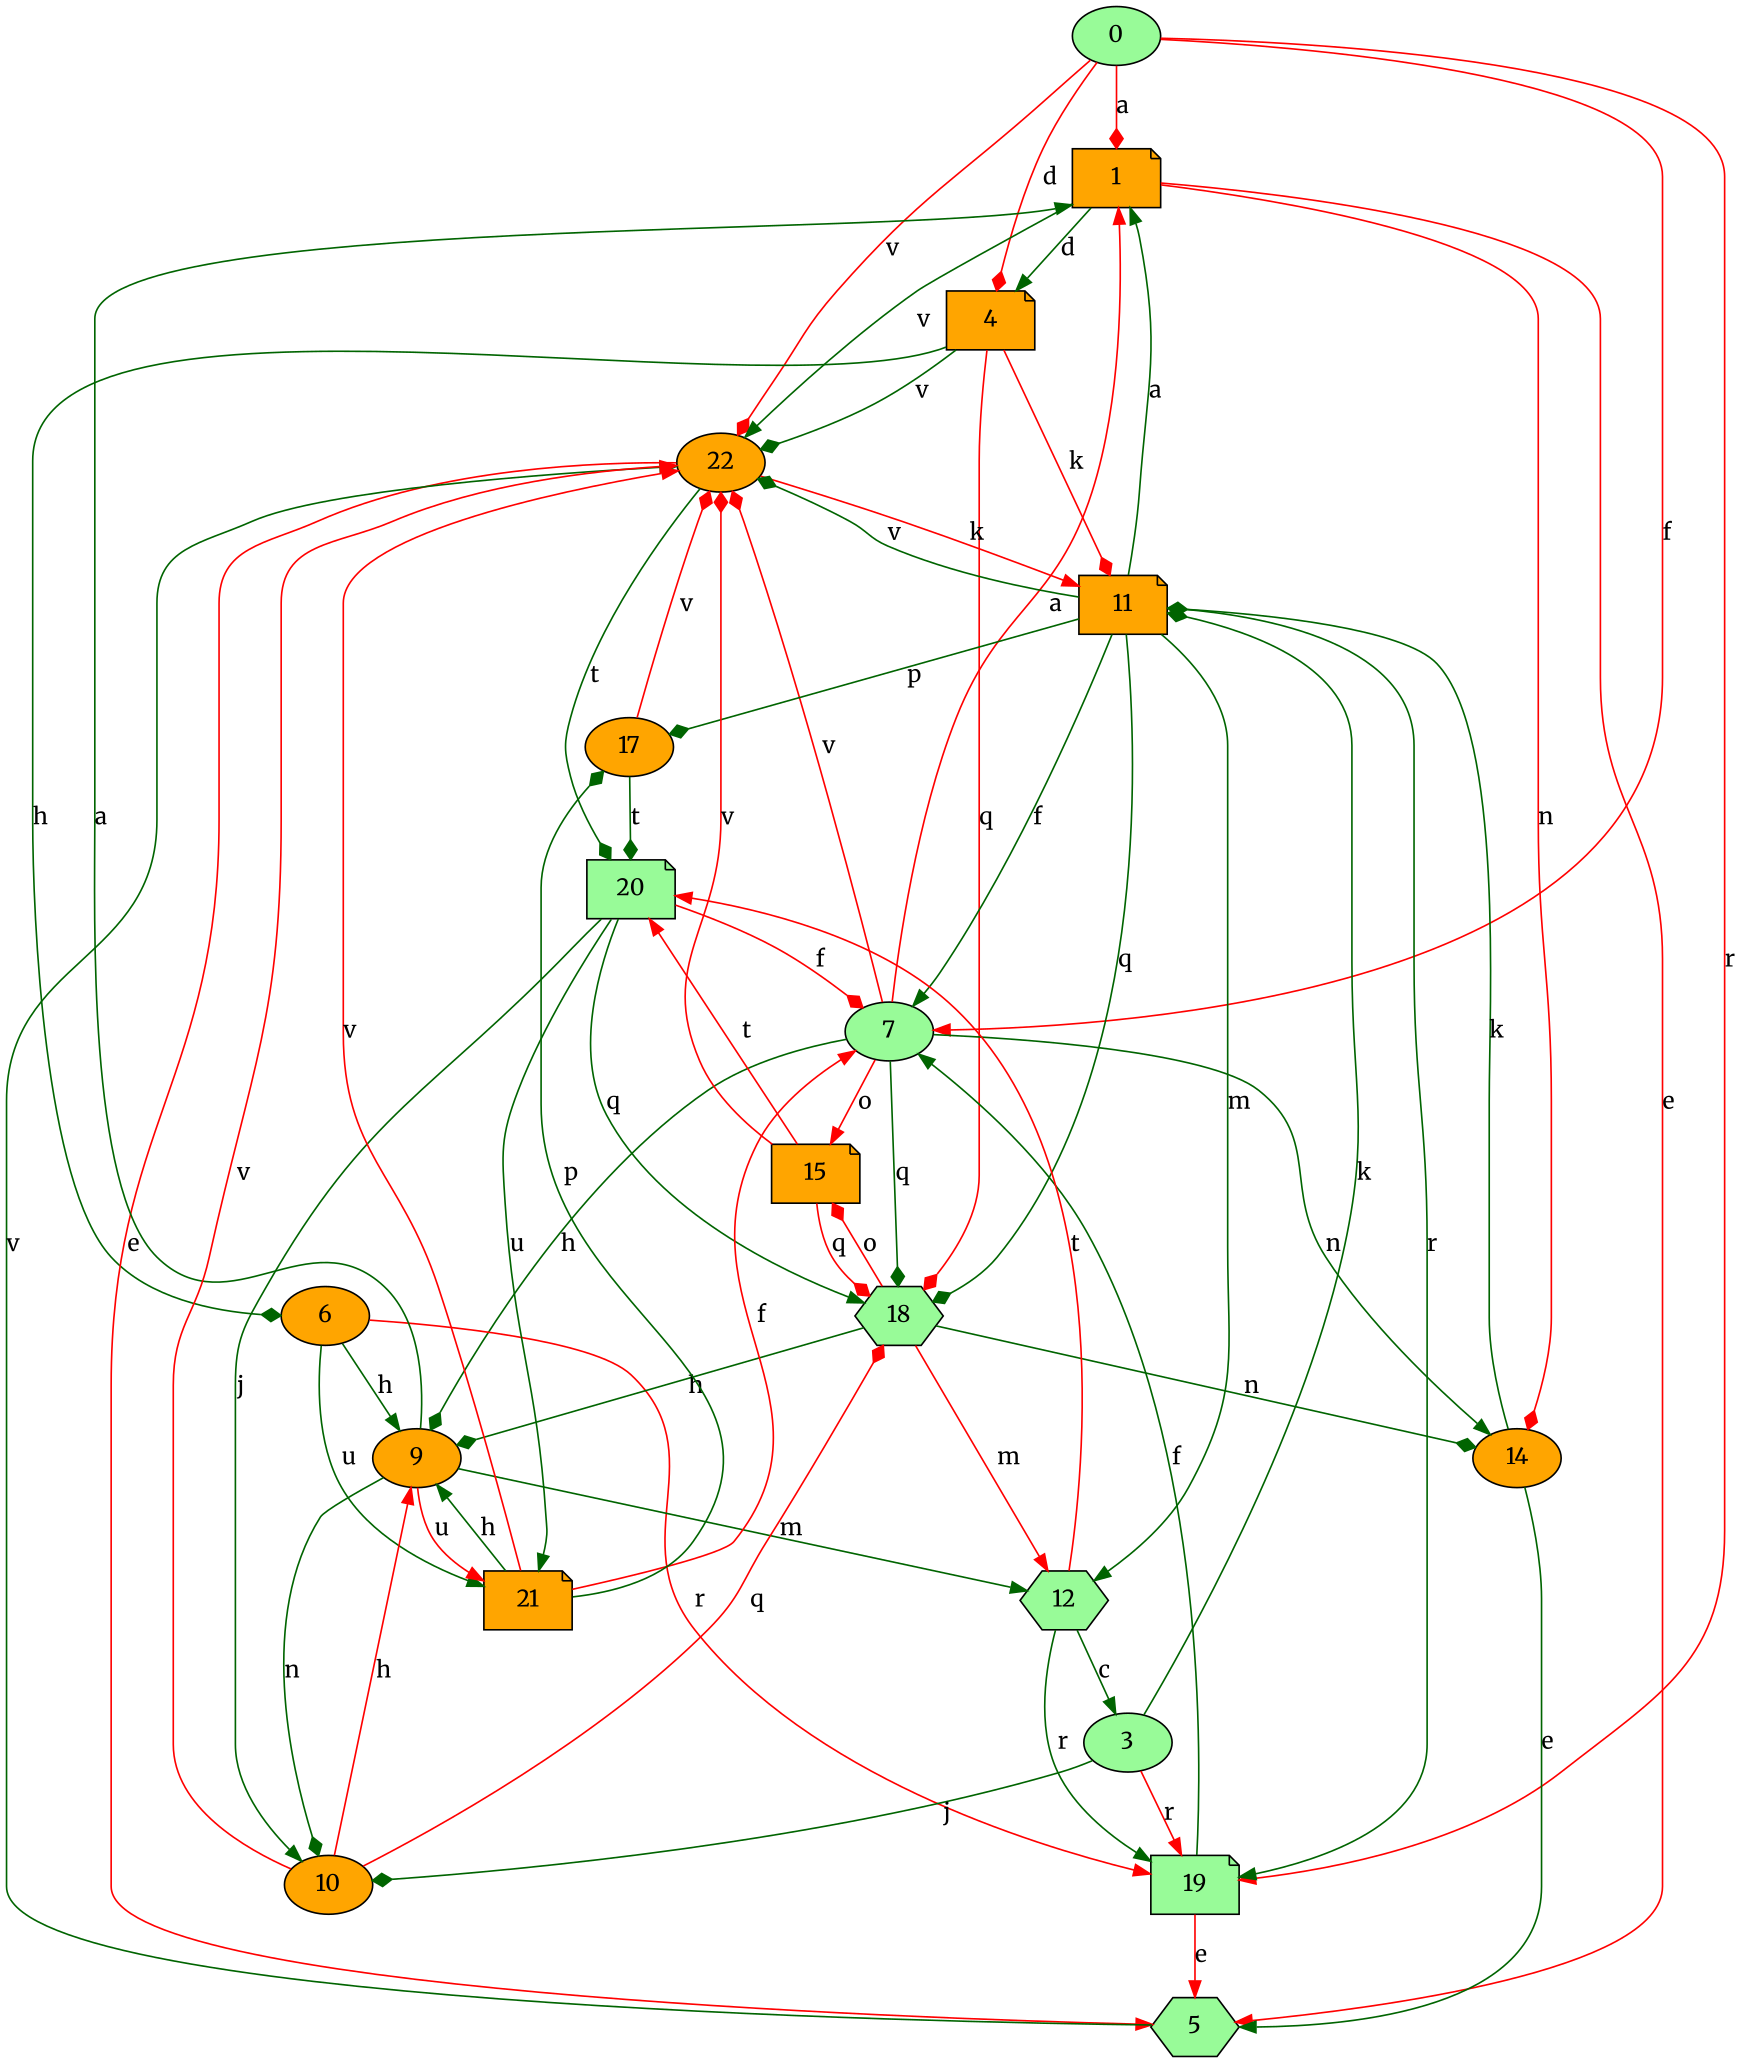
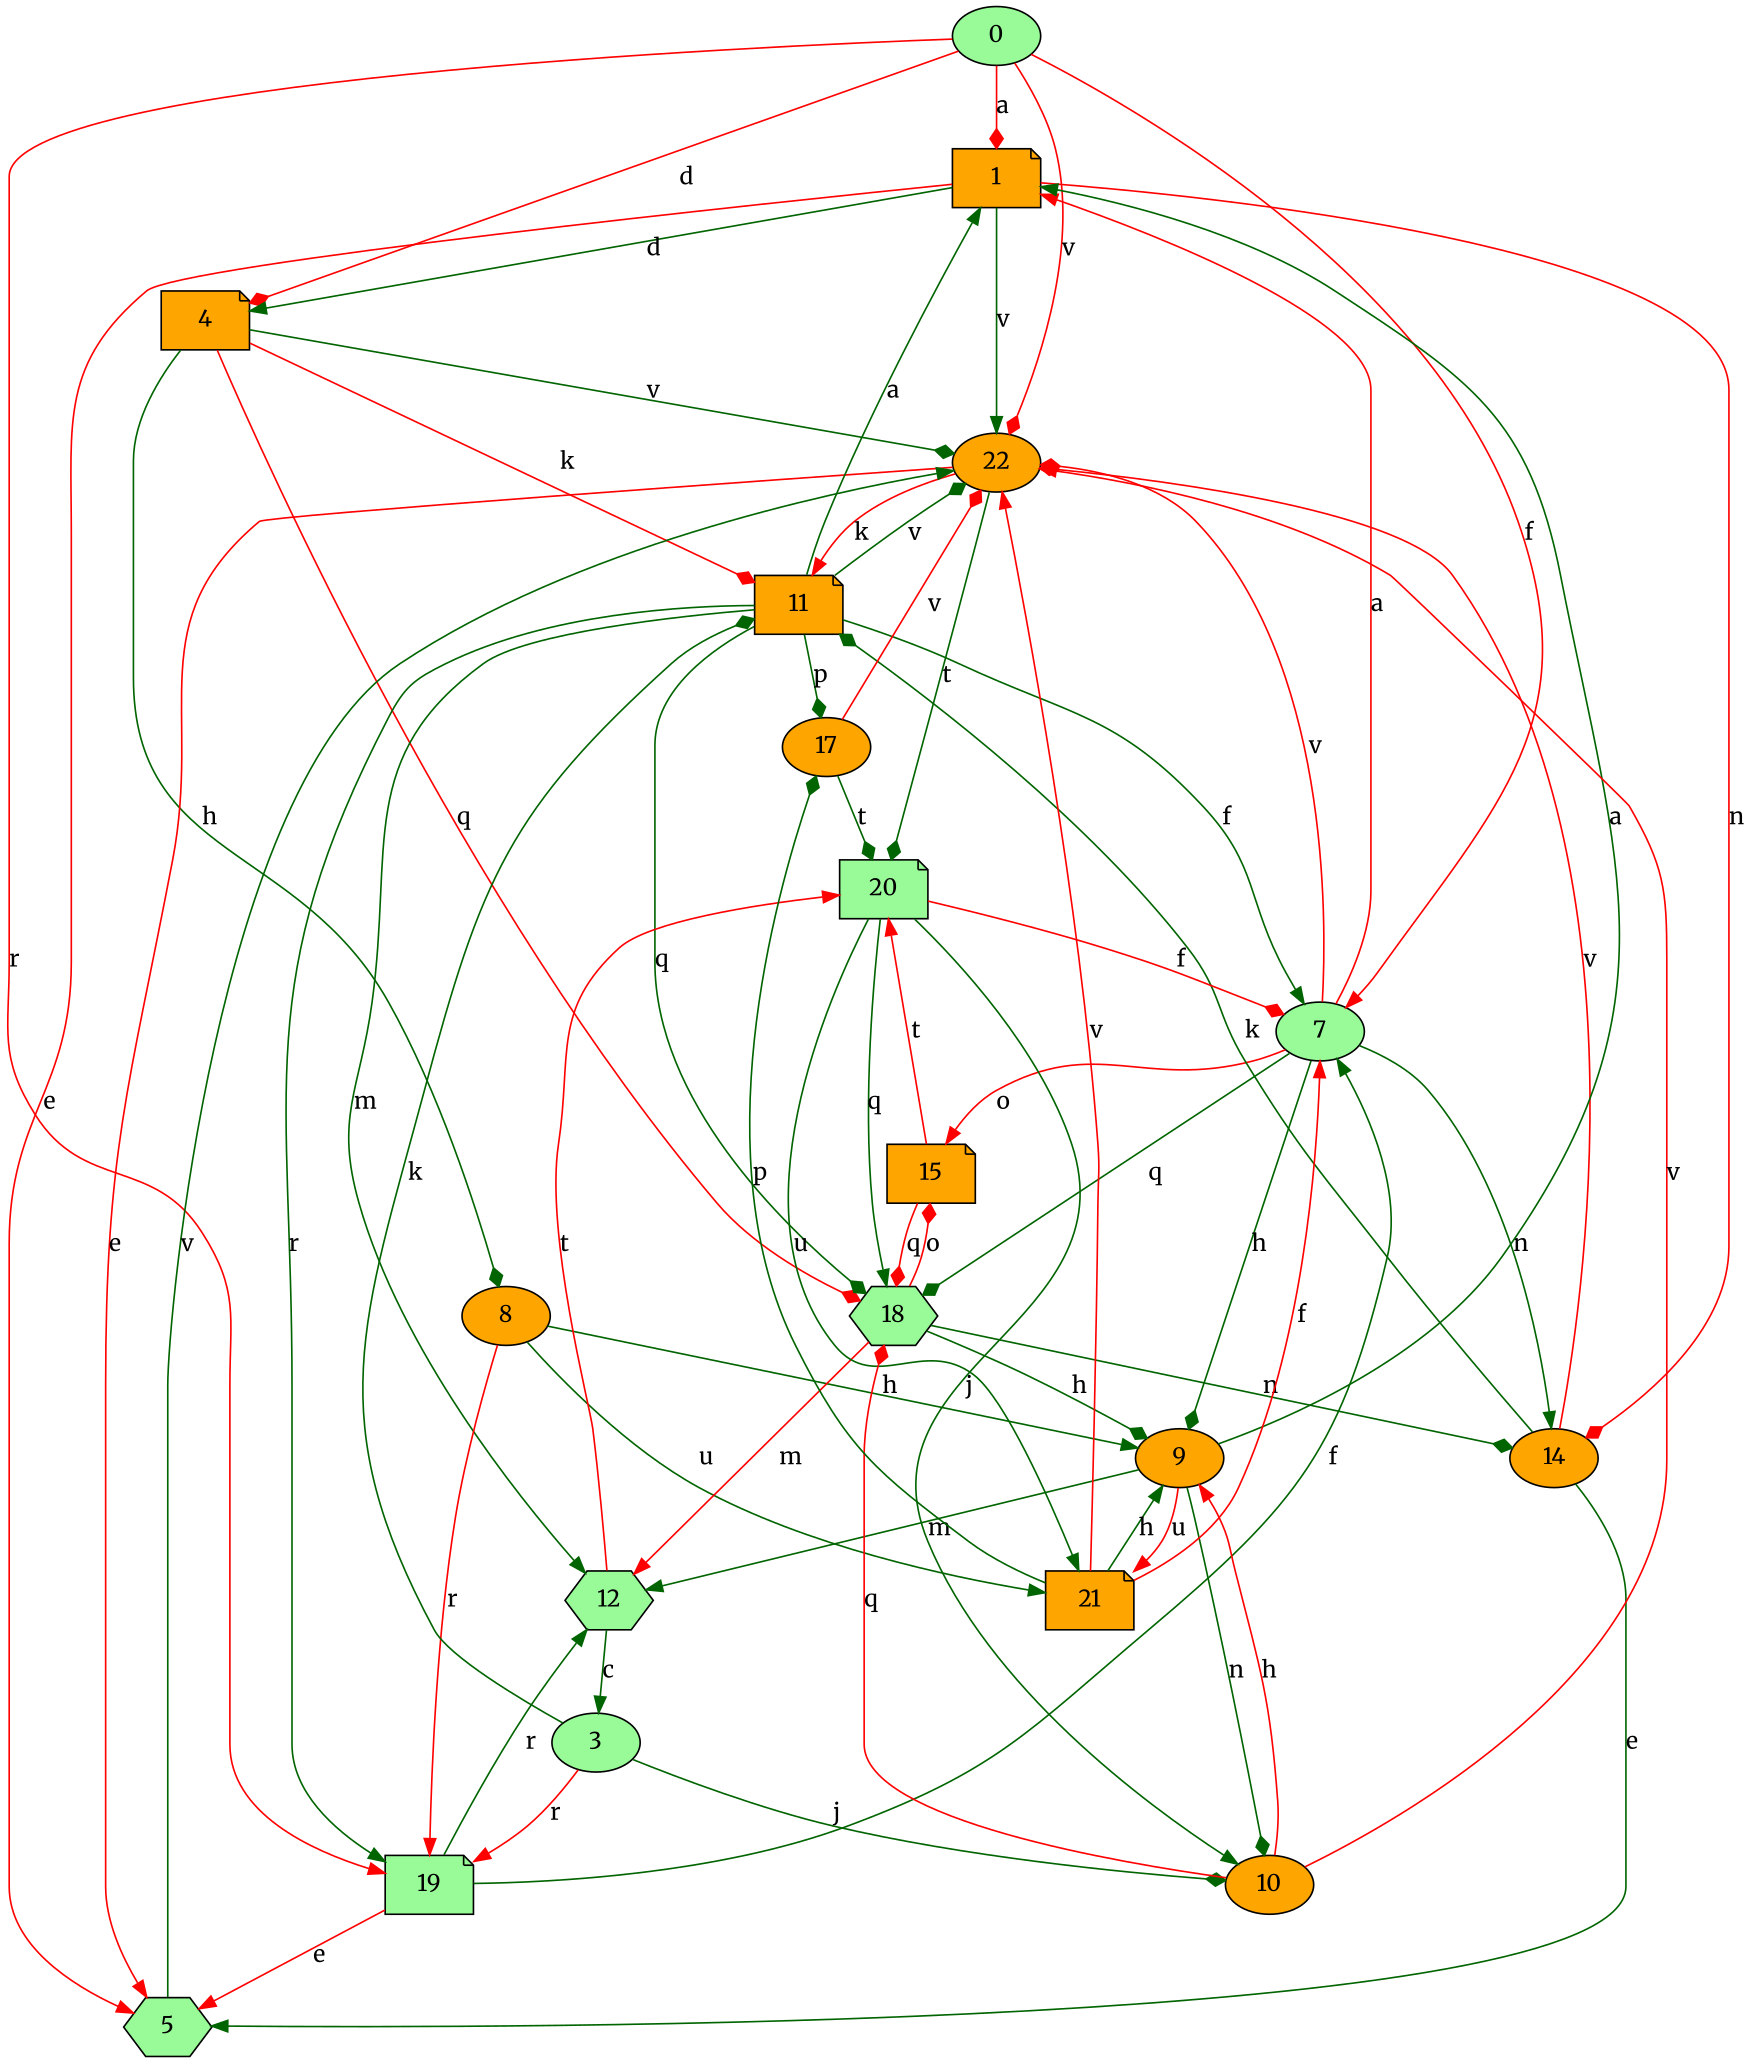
(719, 846) -> (1549, 788)
(325, 1316) -> (506, 1316)
(1052, 1758) -> (505, 1746)
